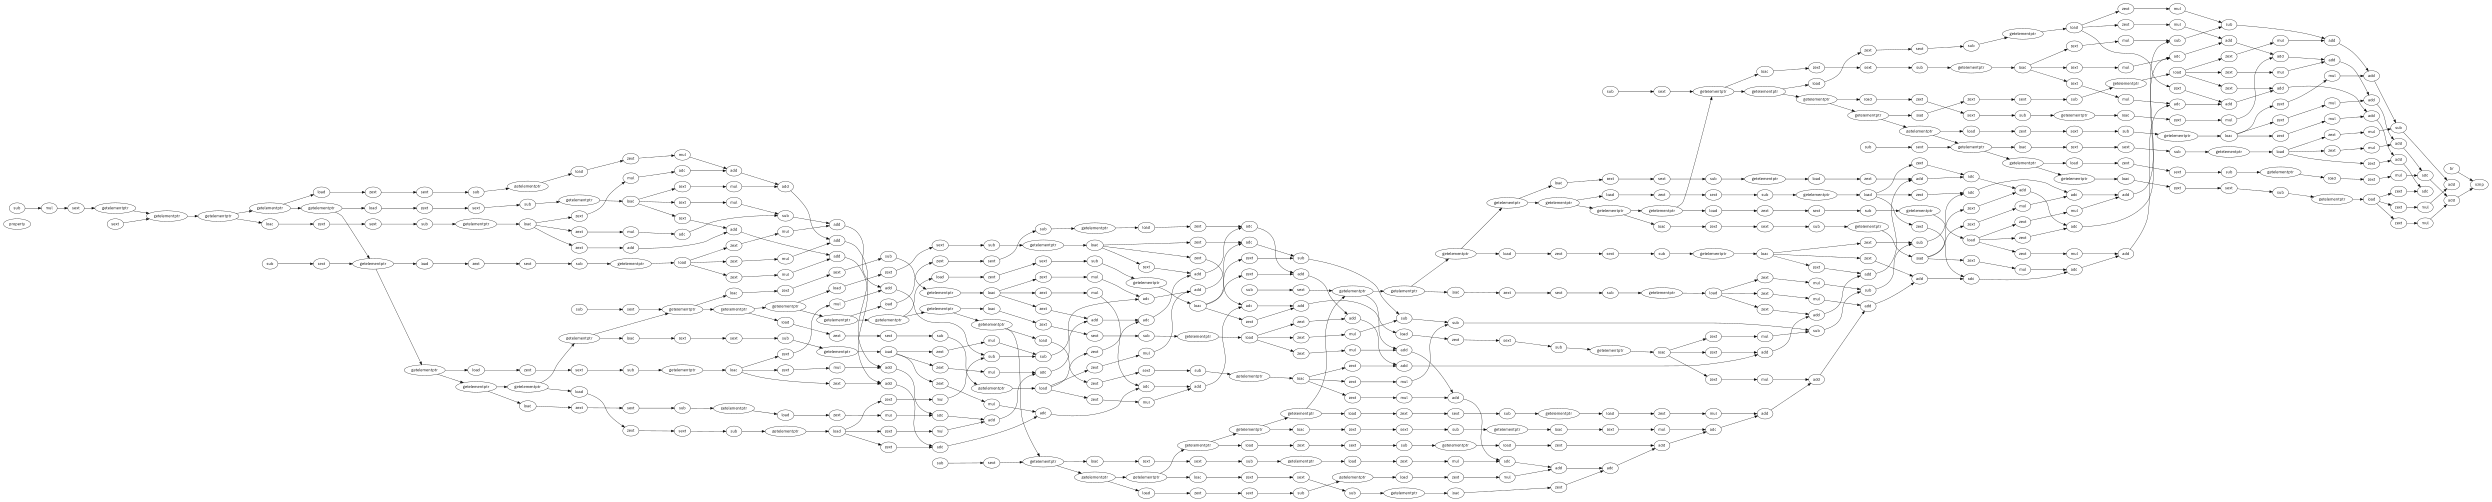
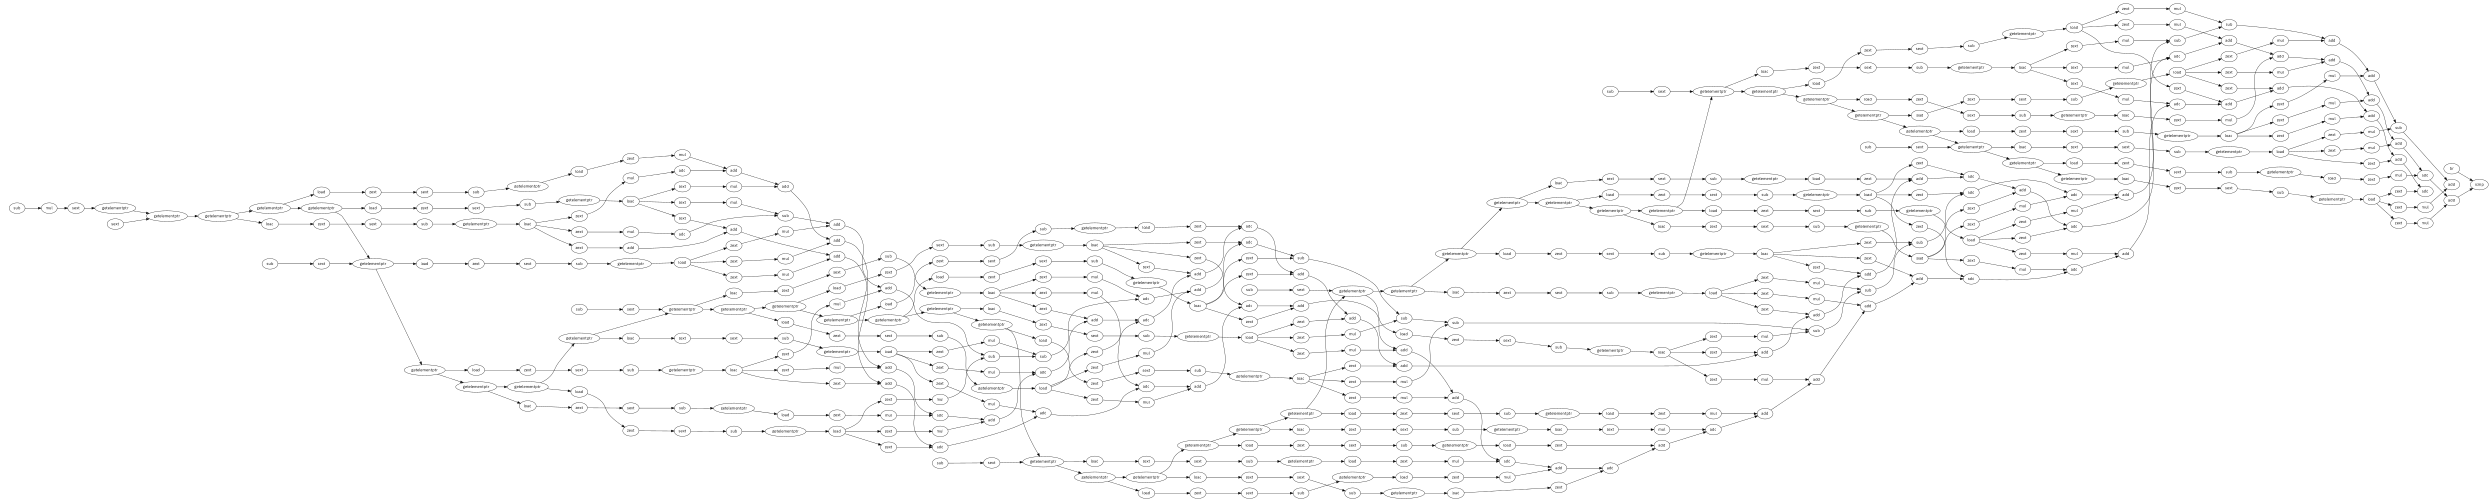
(17, 224) -> none
